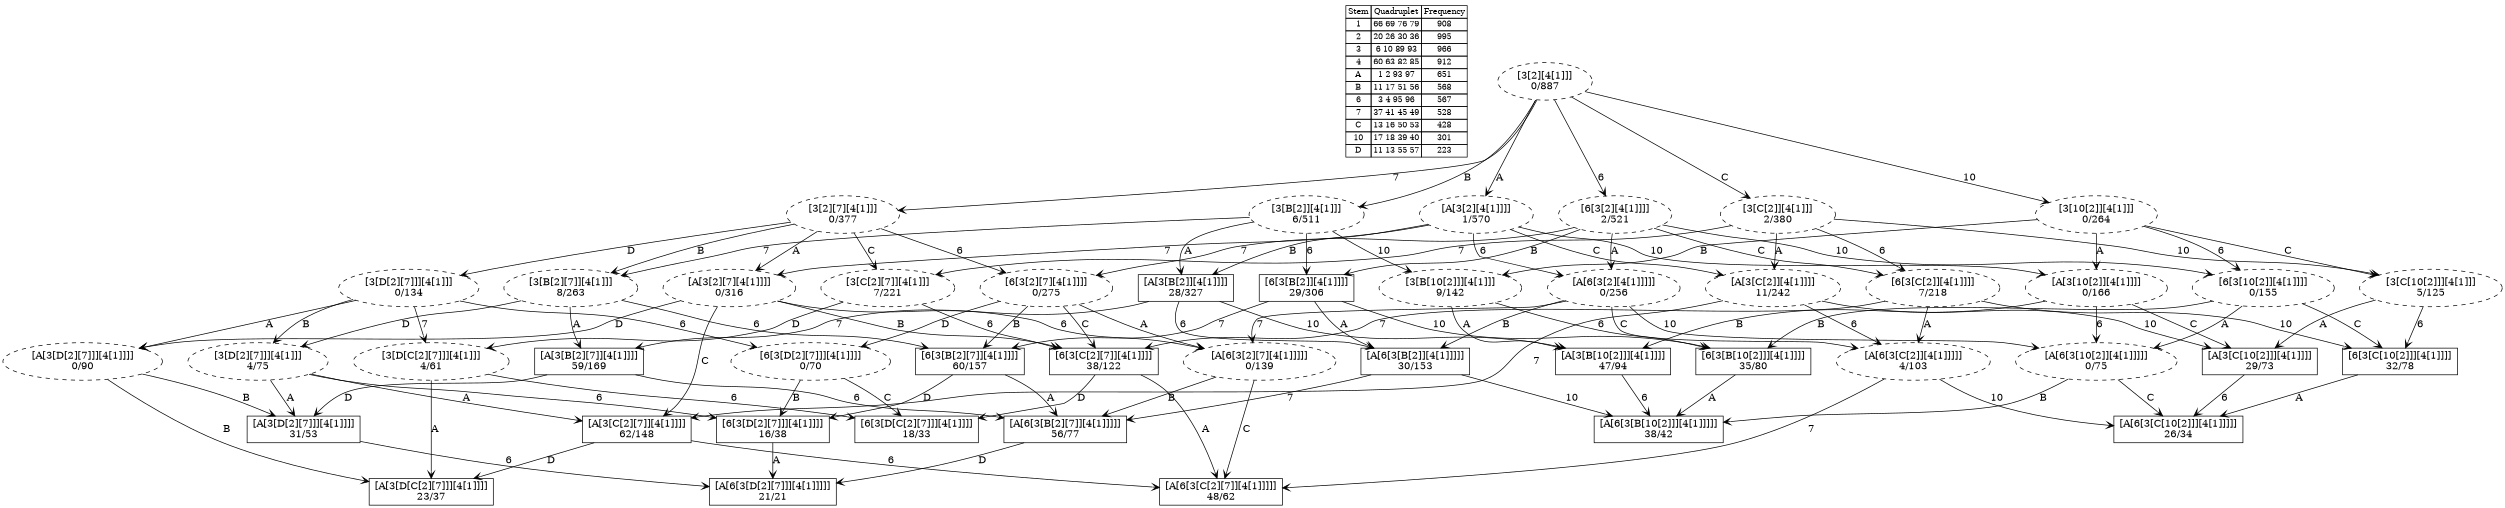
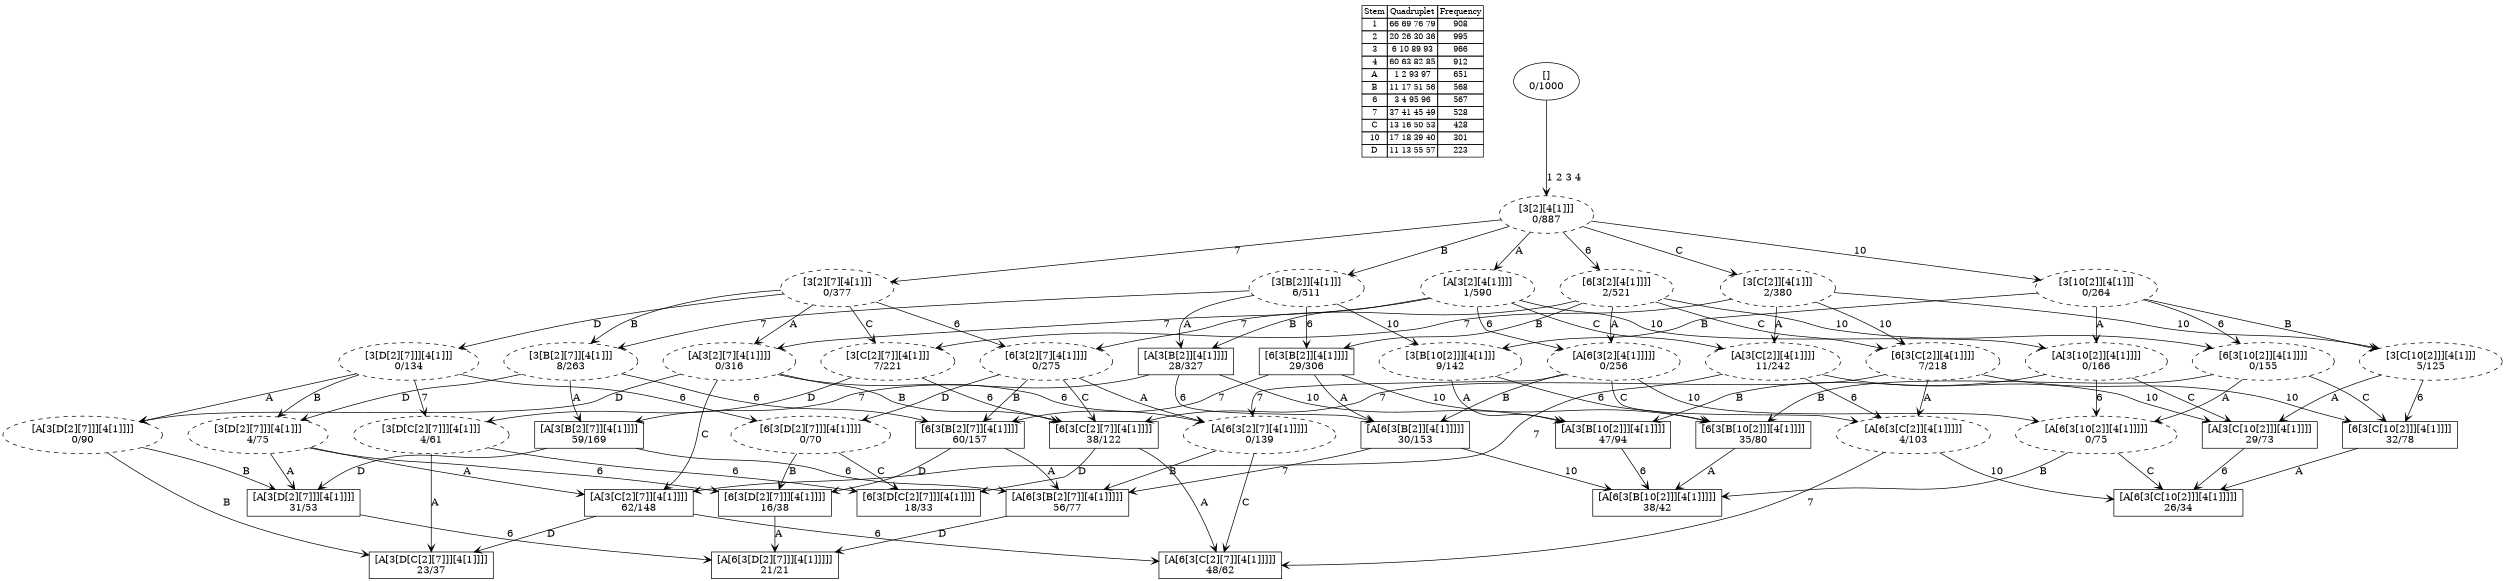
none -> (1546, 81)
(1476, 215) -> (1478, 288)
(1884, 251) -> (1887, 325)
(2290, 251) -> (2290, 325)
